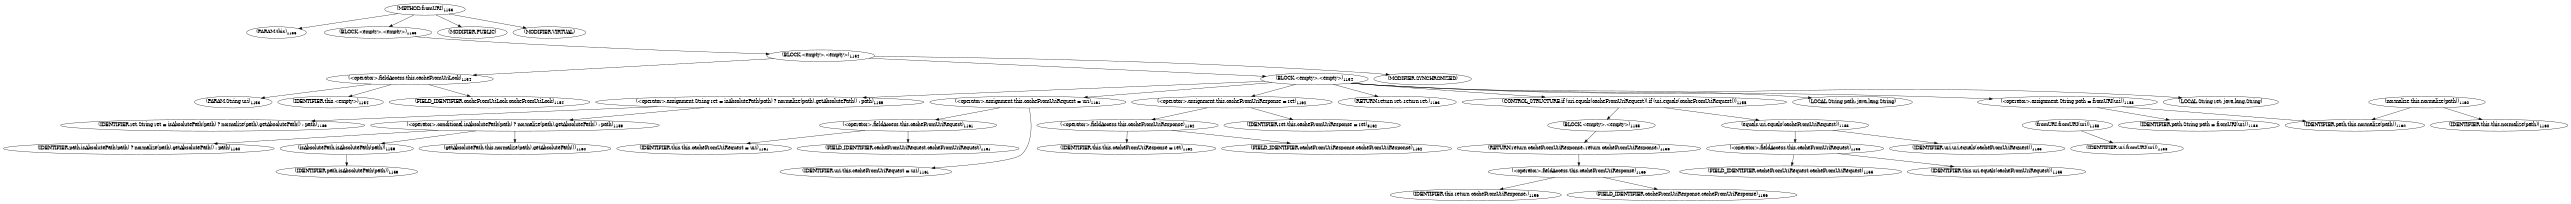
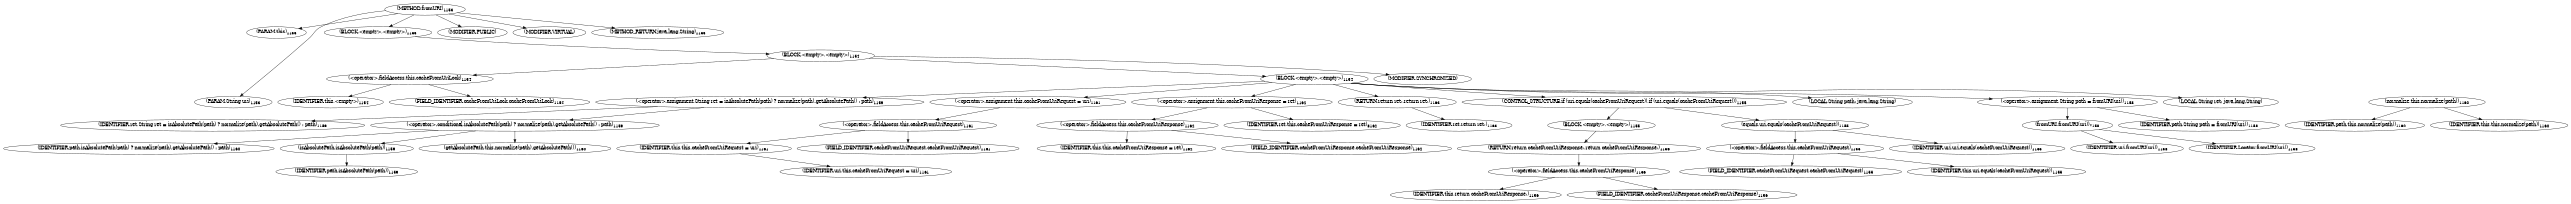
none -> (658, 33)
(318, 91) -> (308, 39)
(2212, 114) -> (2067, 112)
none -> (1459, 125)
(2095, 125) -> (2095, 125)
none -> (2252, 149)
(1003, 160) -> (783, 160)
